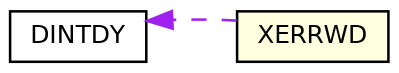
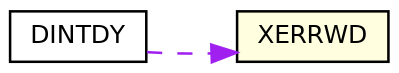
(205, 20) -> (179, 53)
